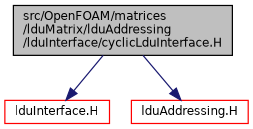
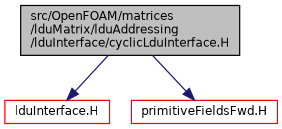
(190, 112) -> (204, 112)
